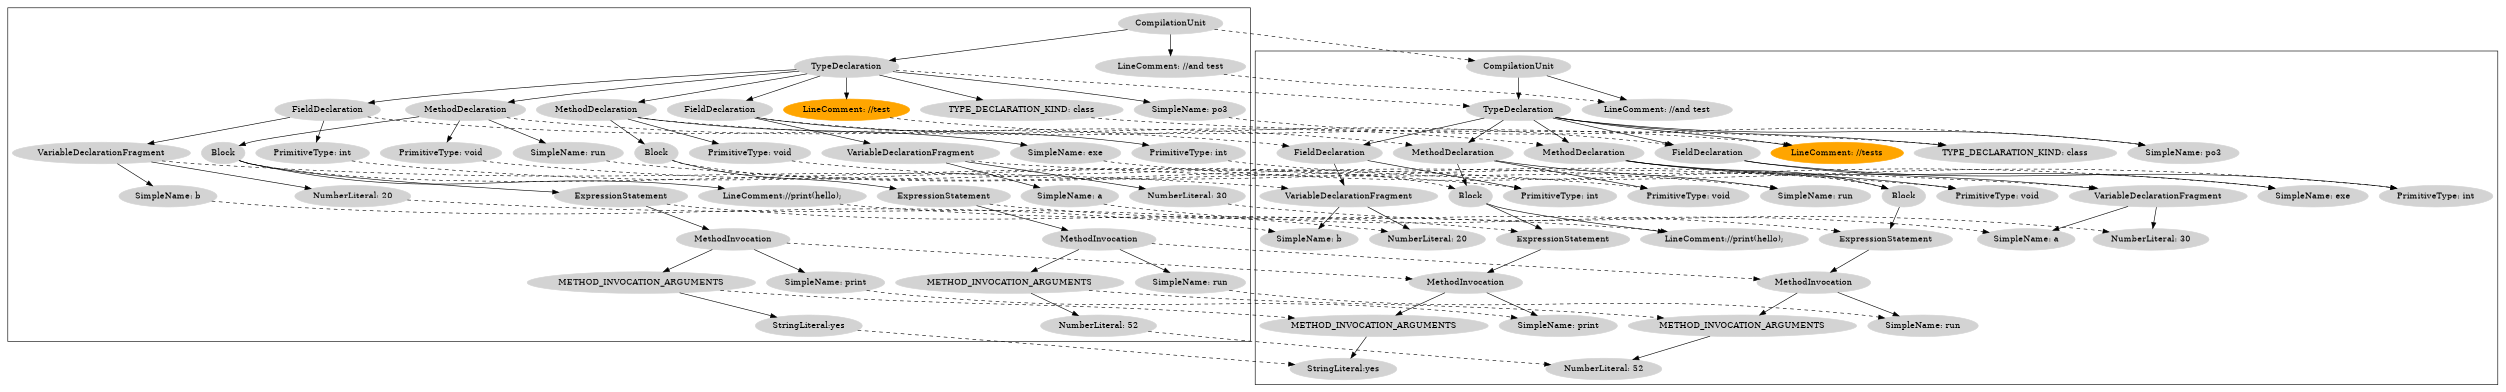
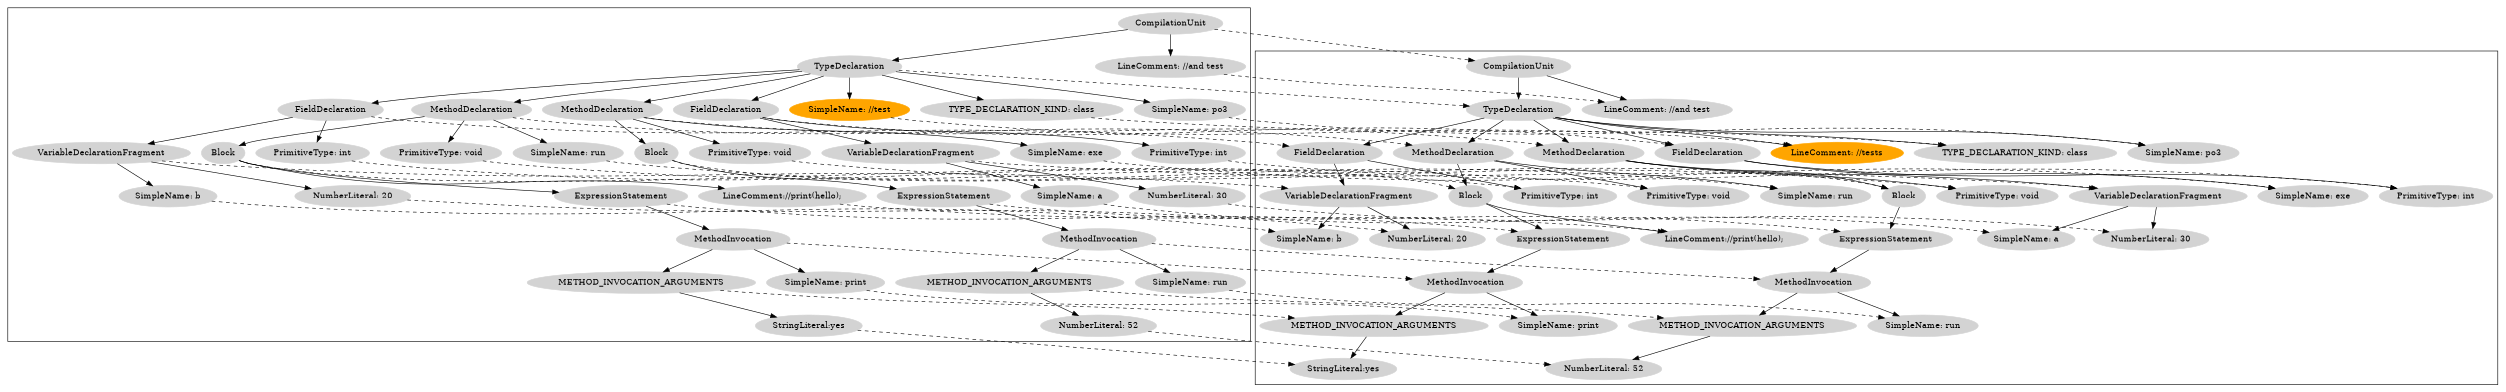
(847, 110) -> (850, 110)
